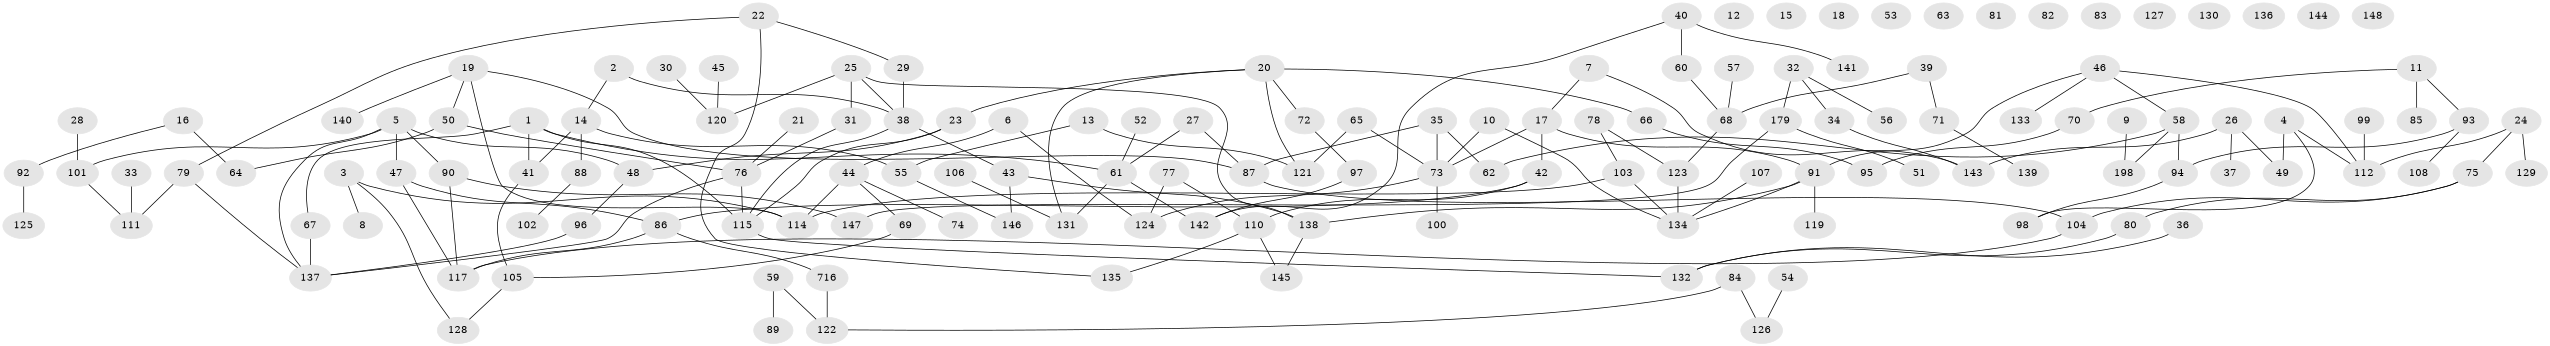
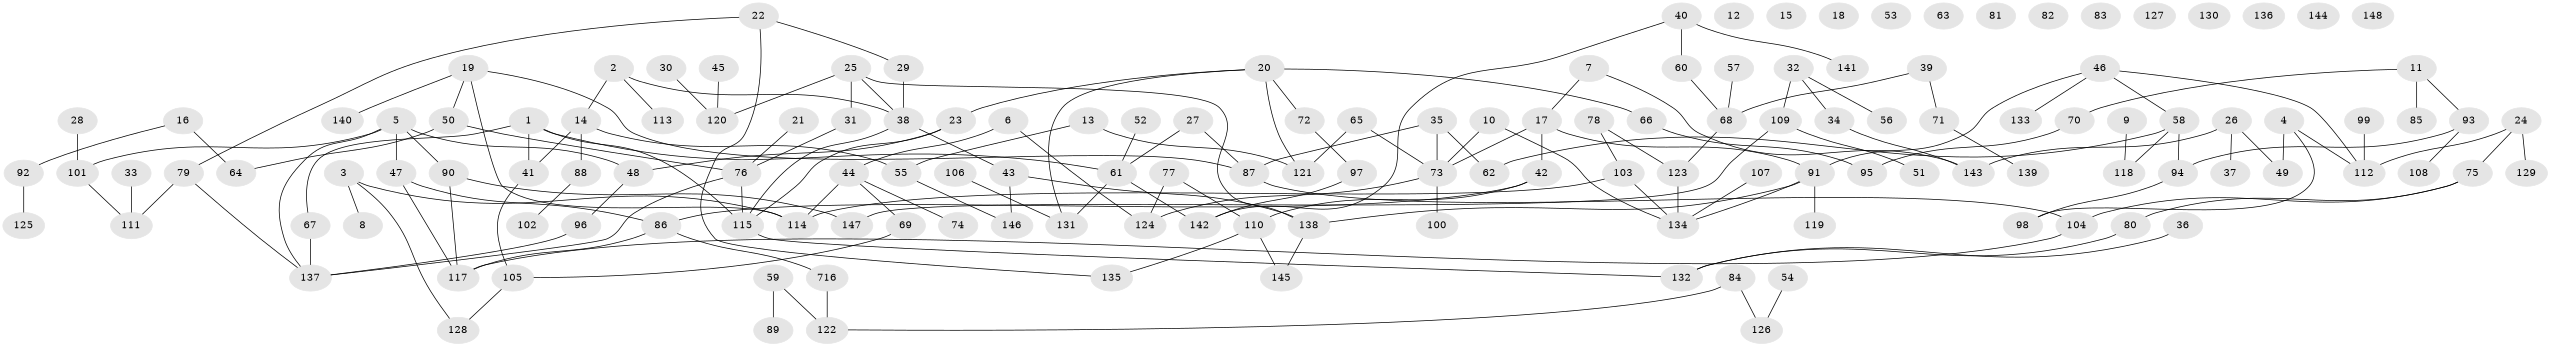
none -> (663, 121)
(1781, 121) -> (1781, 121)
(2124, 173) -> (2124, 173)
